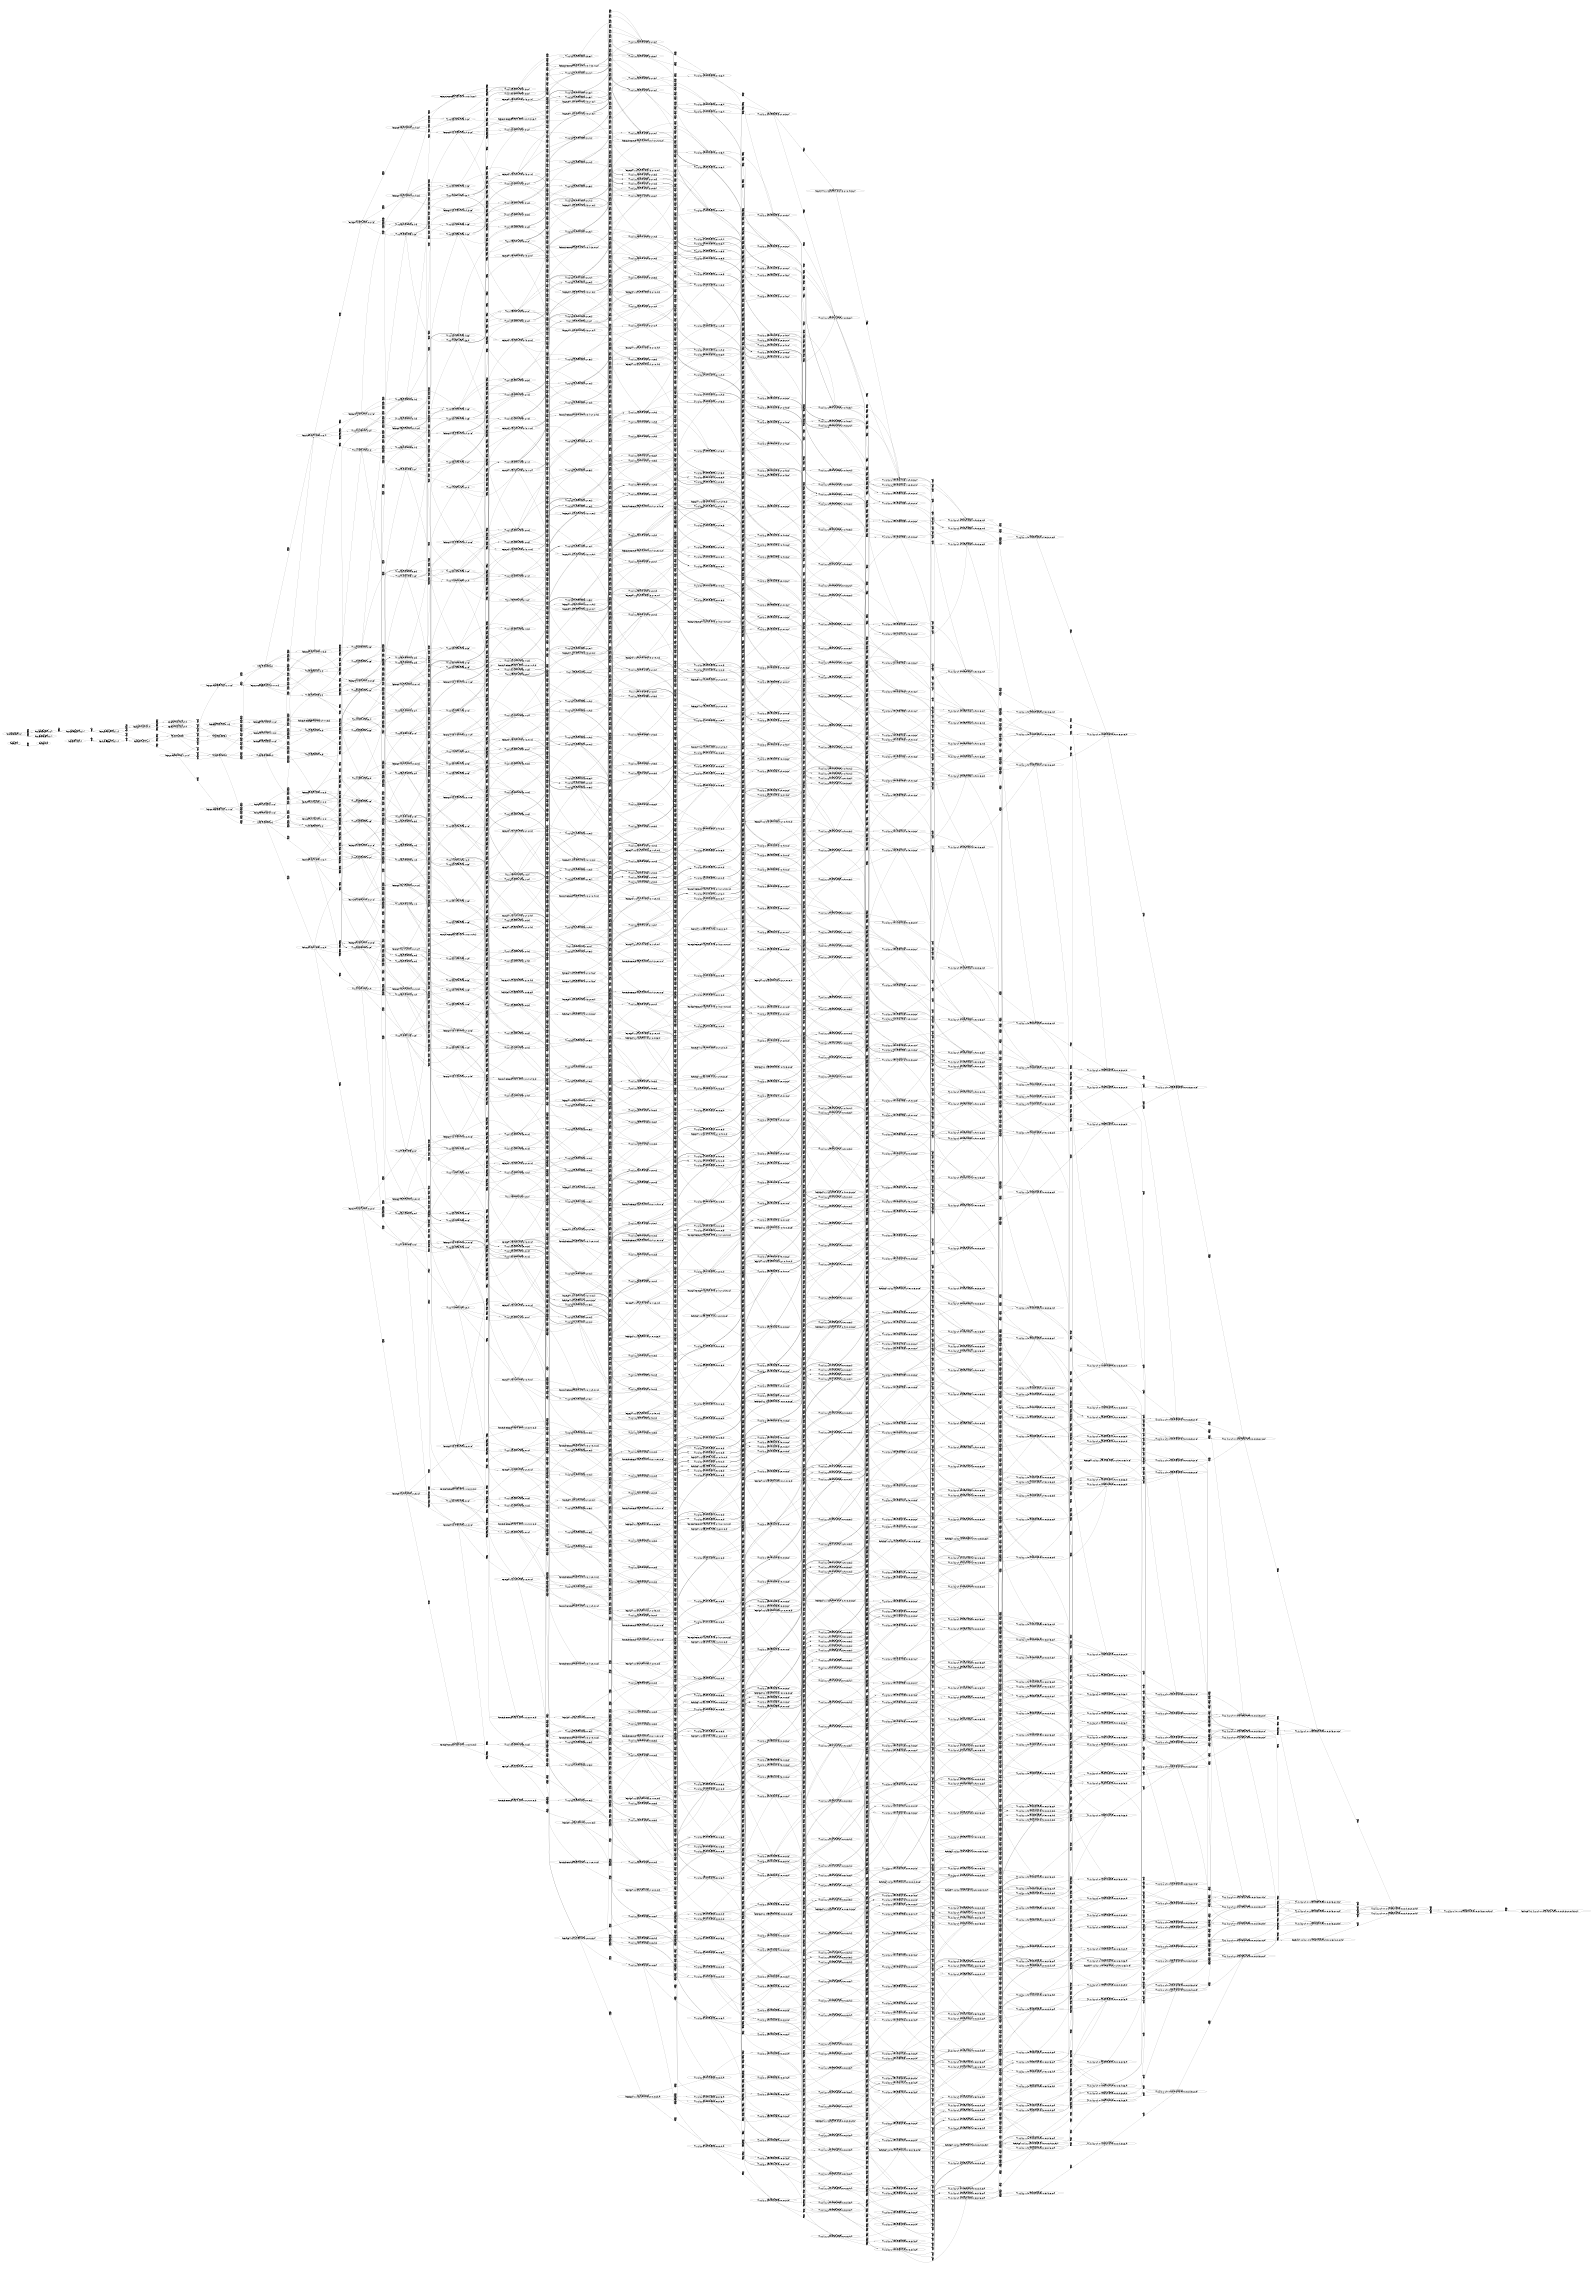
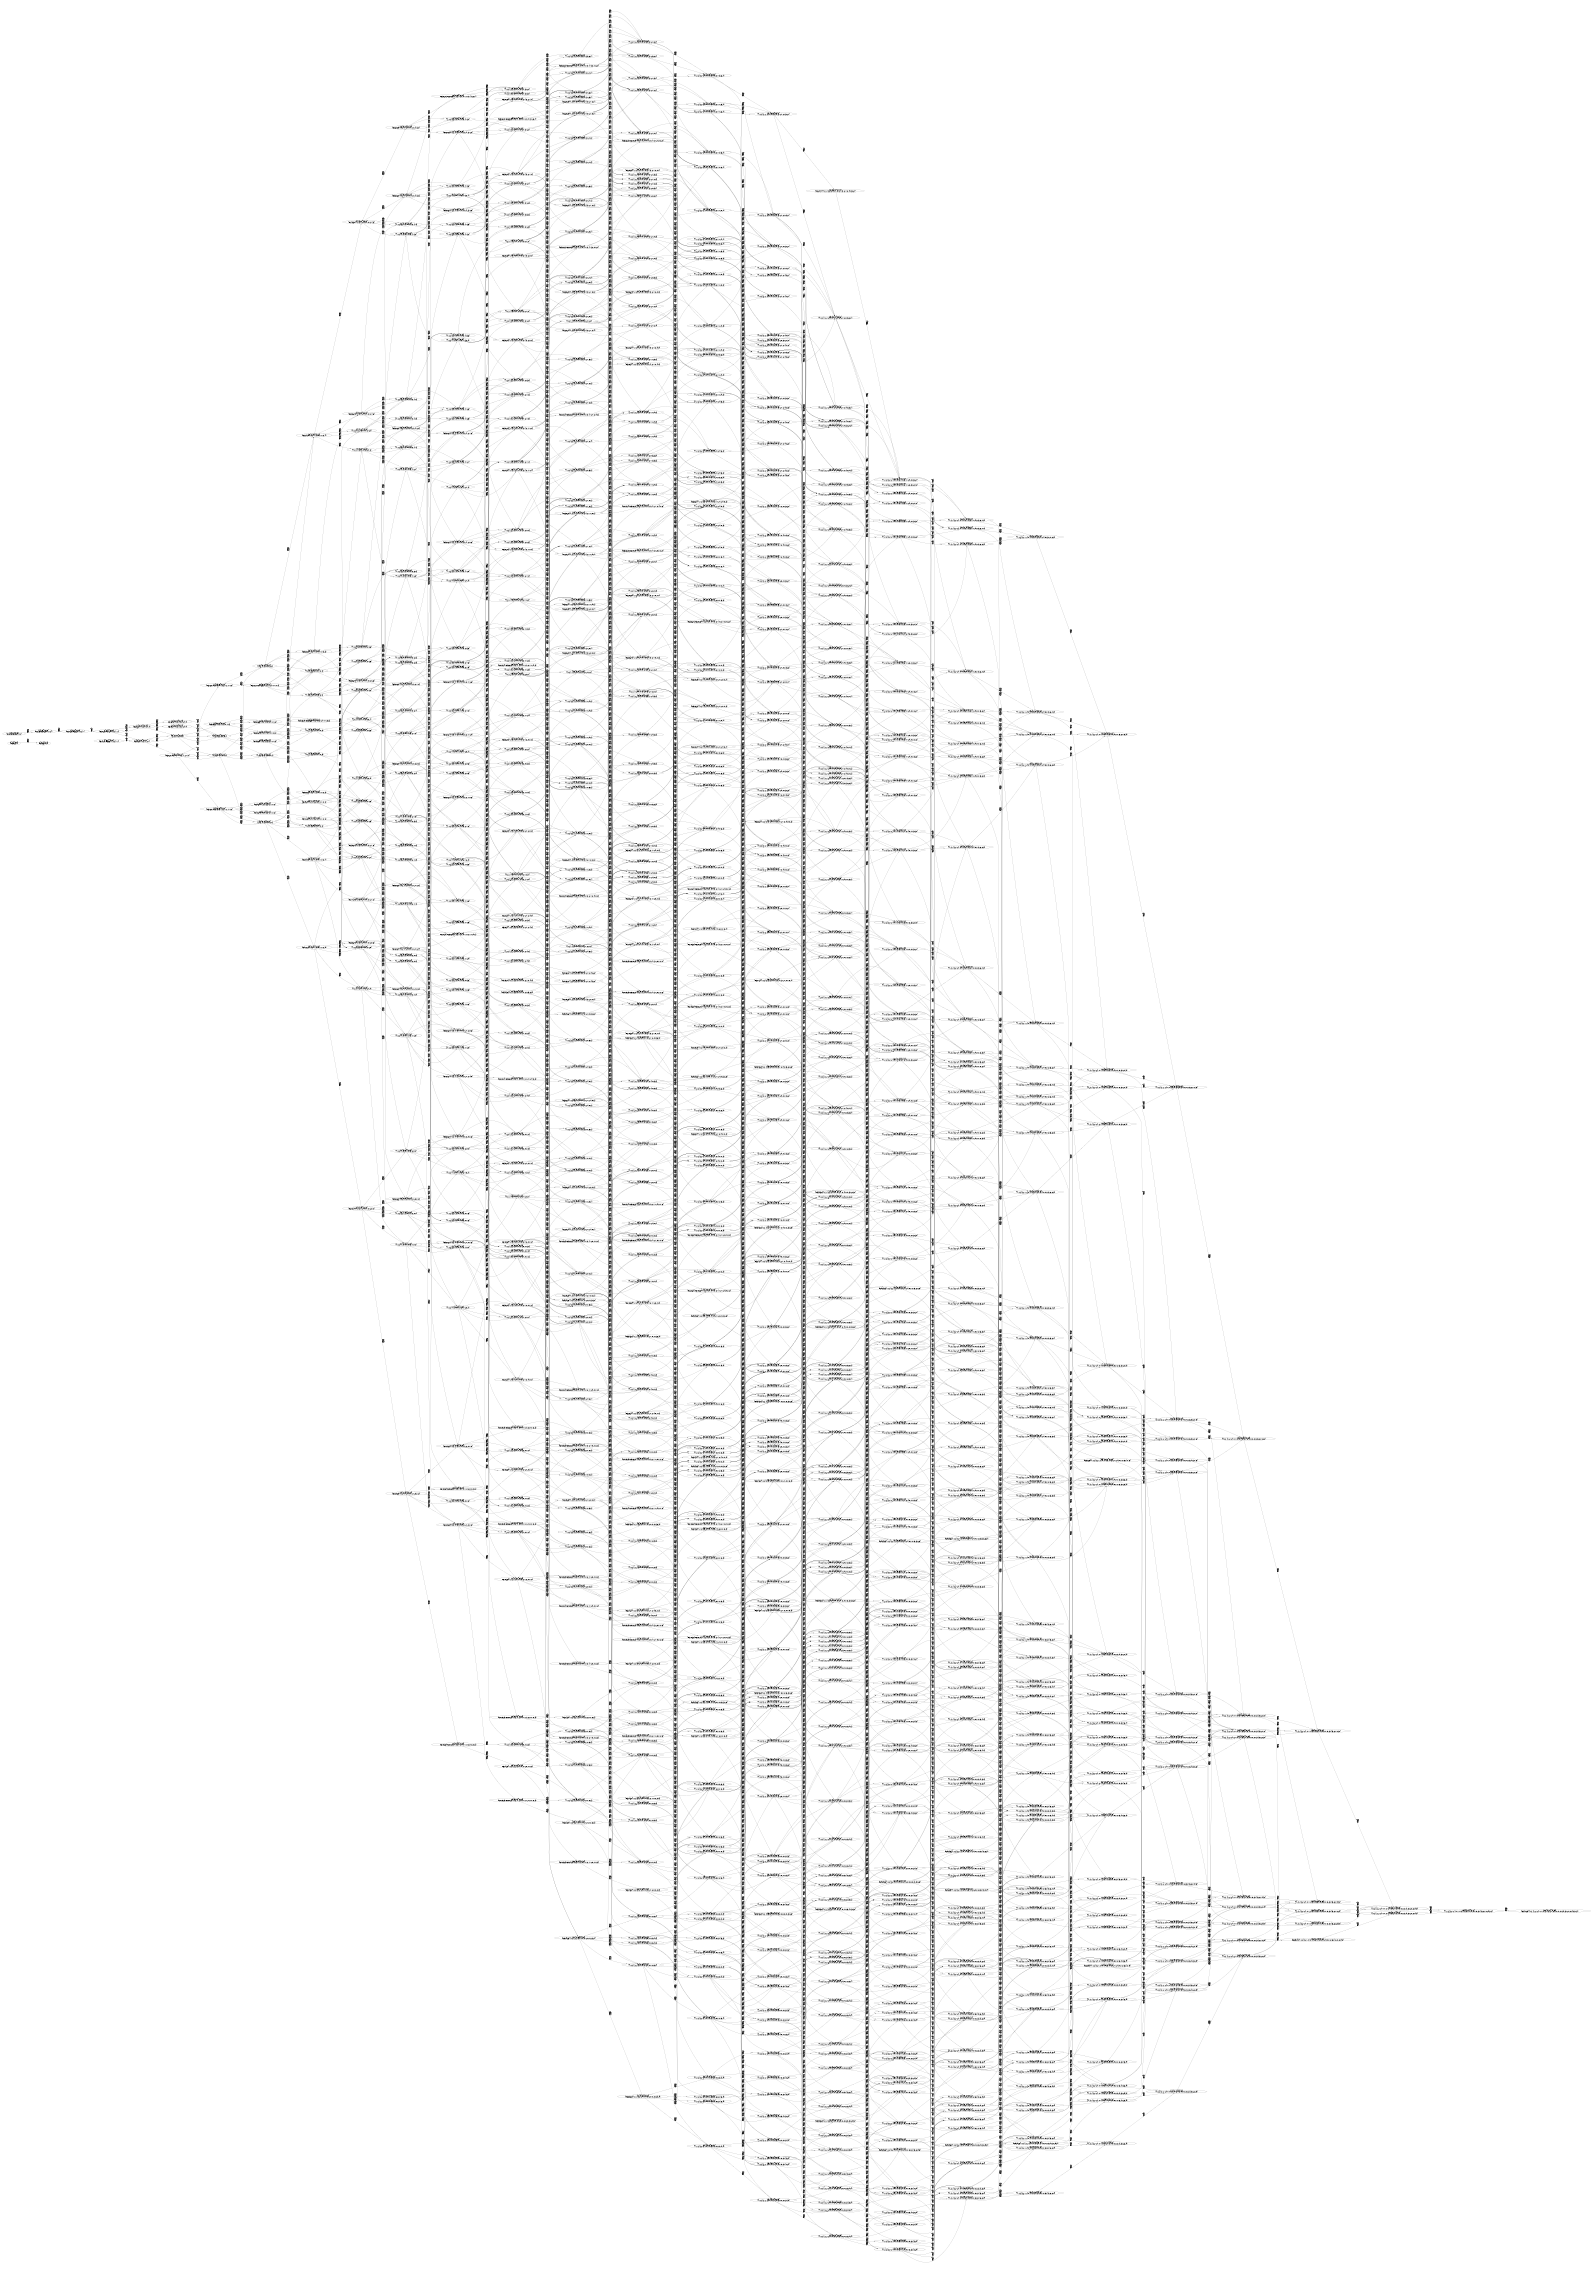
(43, 736) -> none
(75, 741) -> none
(29, 746) -> (28, 742)
